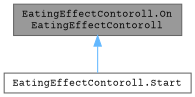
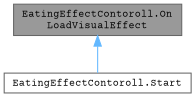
(98, 20) -> (98, 20)
